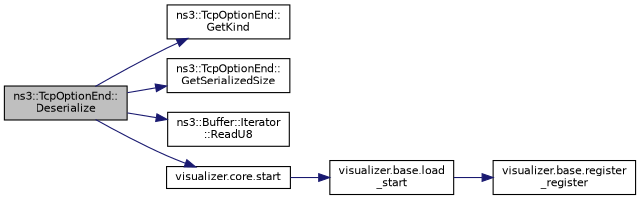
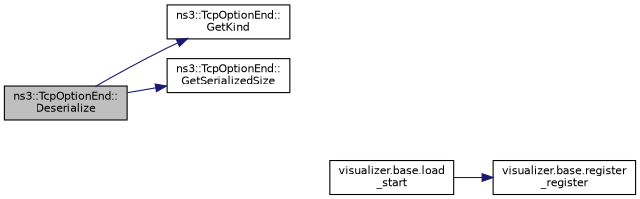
(228, 129) -> none
(228, 178) -> none
